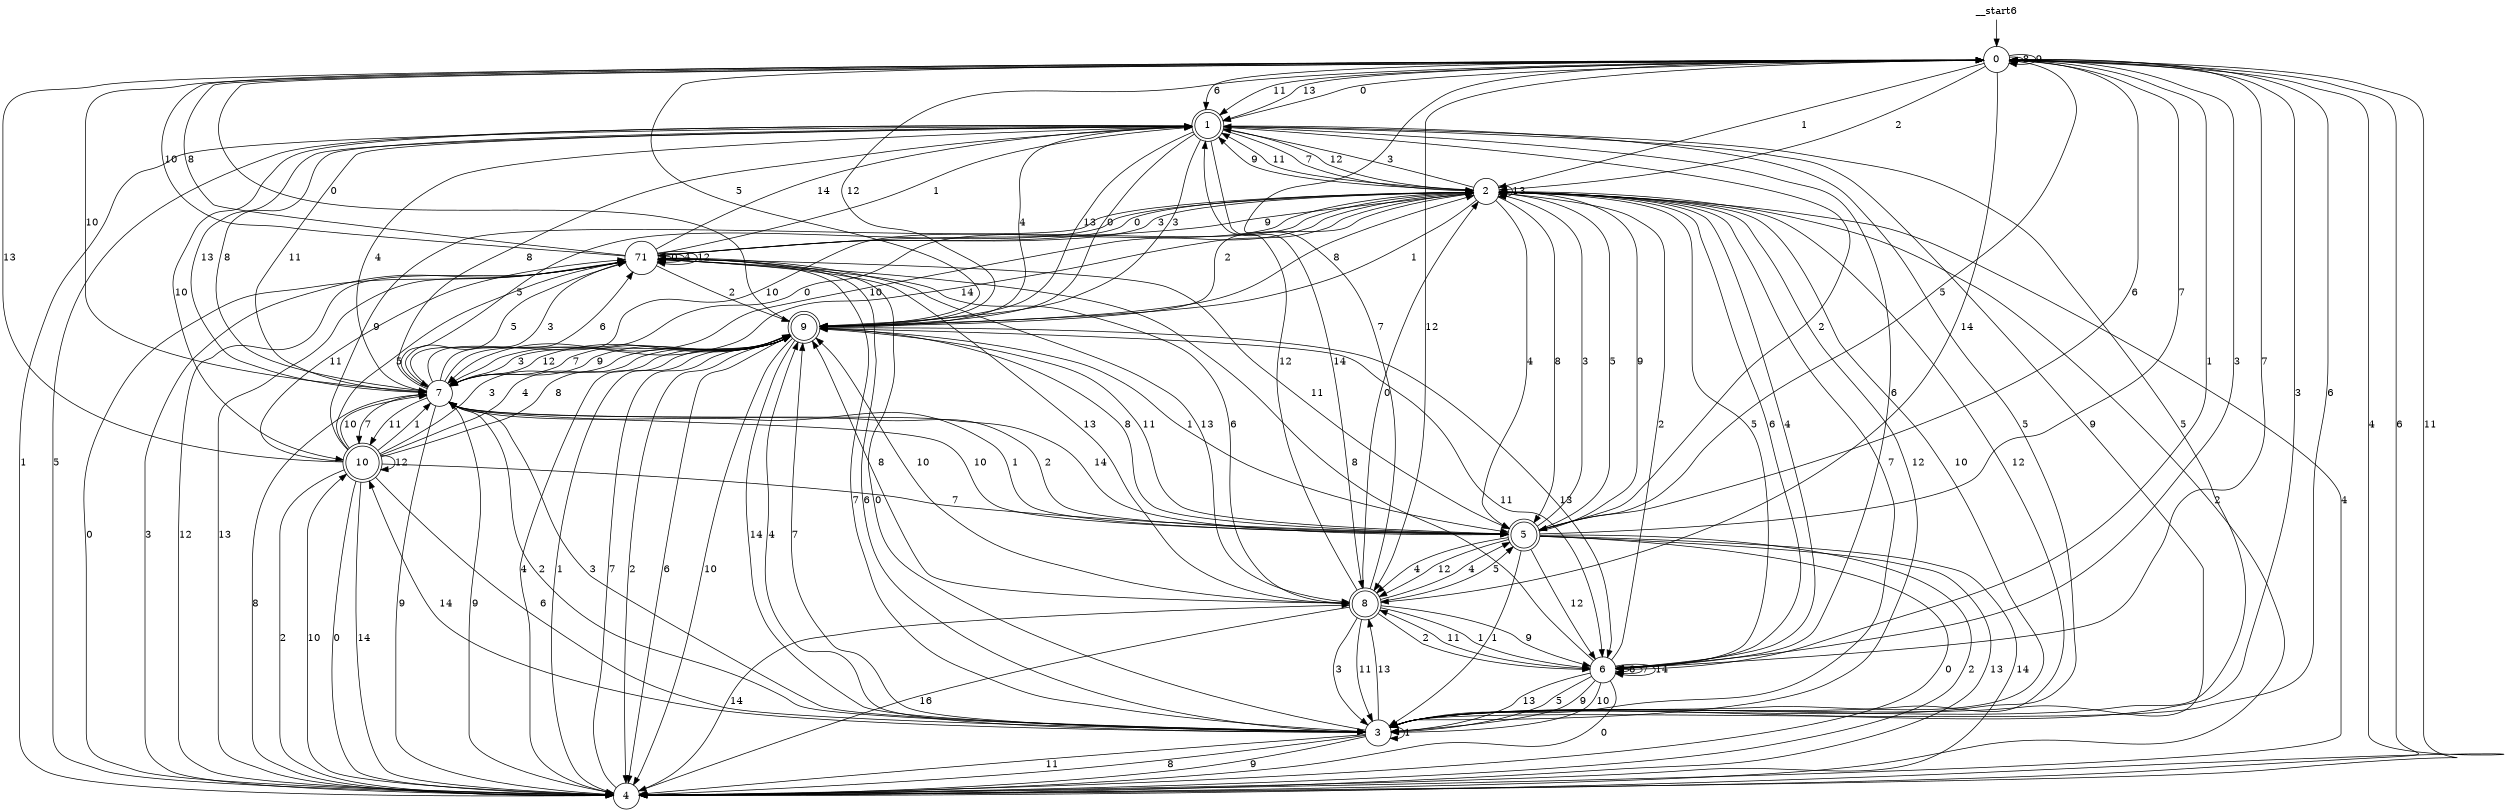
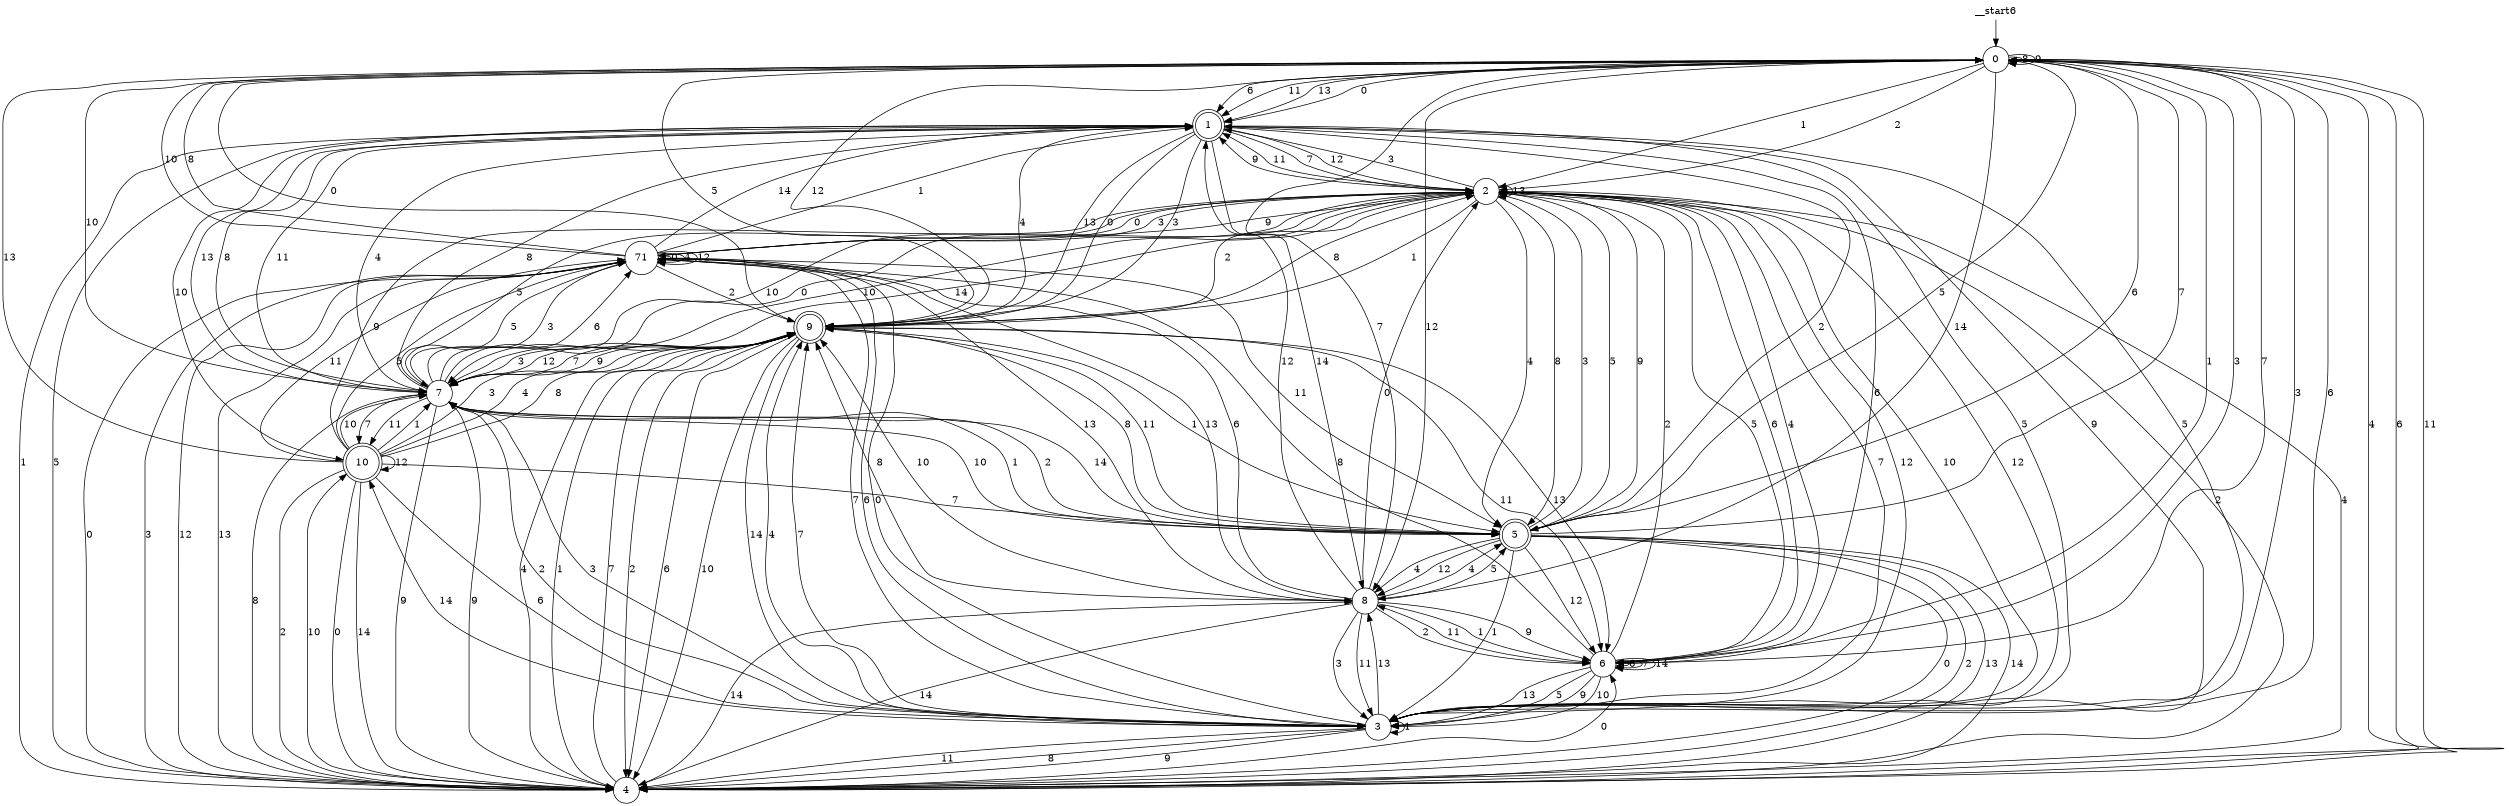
(1365, 604) -> (1365, 601)
(926, 701) -> (926, 696)
(1202, 775) -> (1144, 770)
